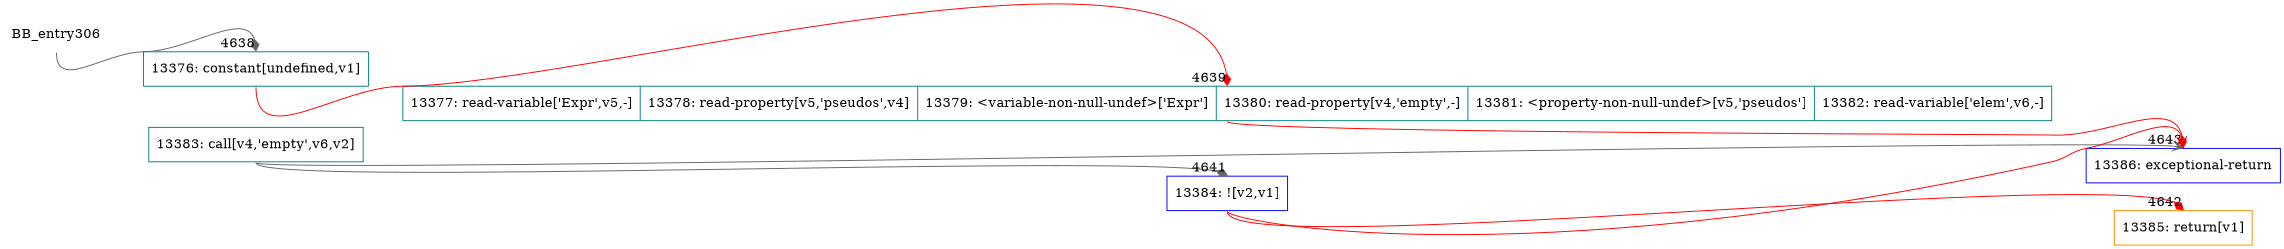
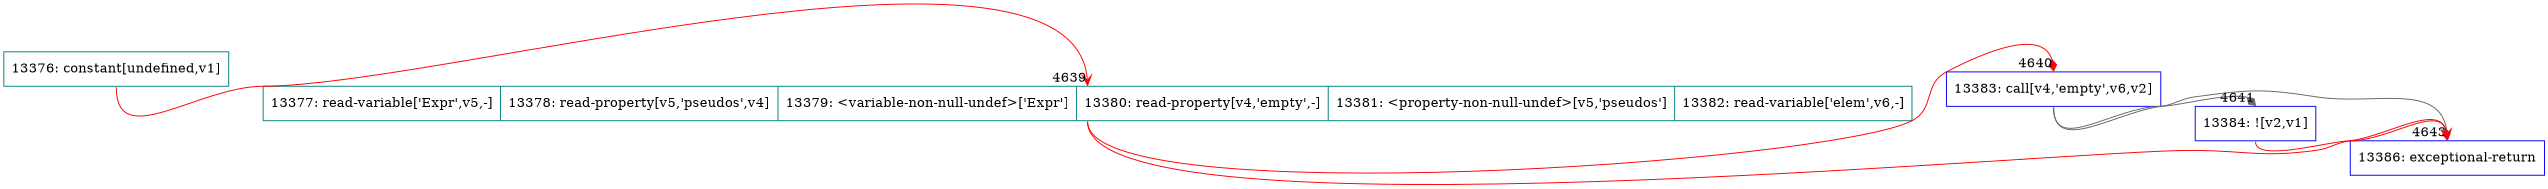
(56, 35) -> none
(742, 38) -> (603, 38)
(256, 145) -> (2054, 89)
none -> (1585, 165)
(2183, 228) -> none
